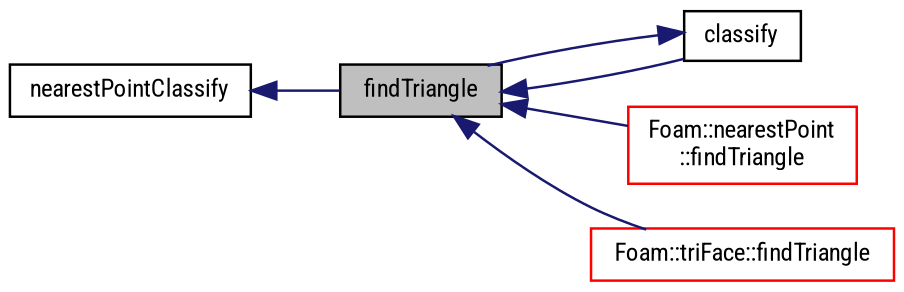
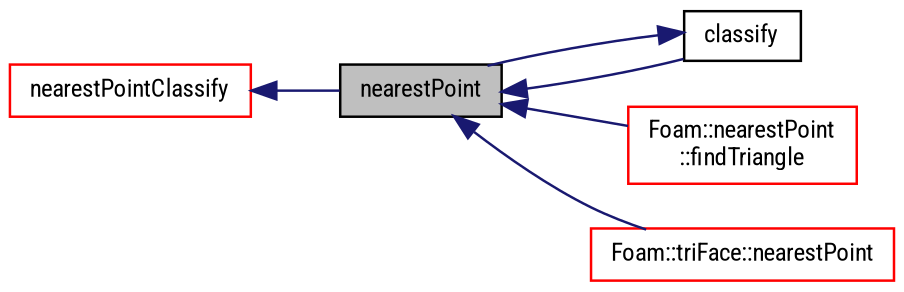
(130, 91) -> (130, 91)
(421, 91) -> (421, 91)
(743, 255) -> (743, 255)
